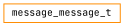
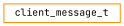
(62, 13) -> (62, 13)
